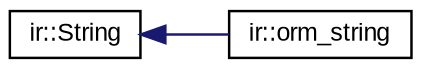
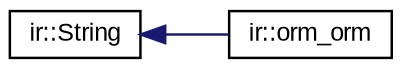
(320, 34) -> (310, 34)
